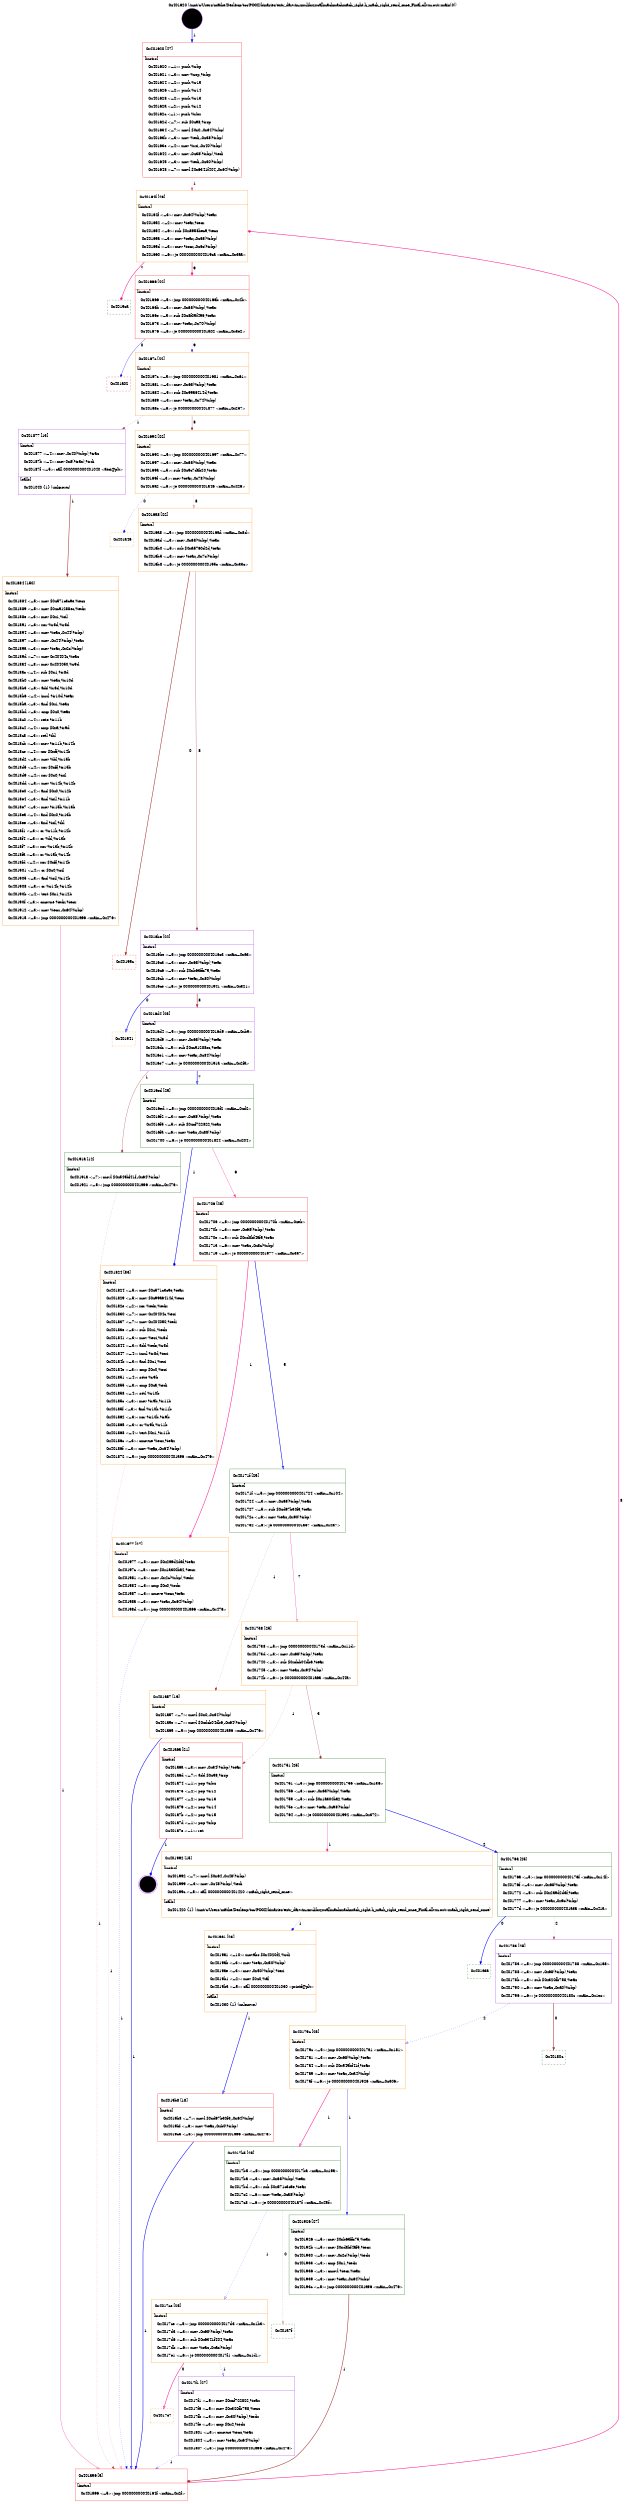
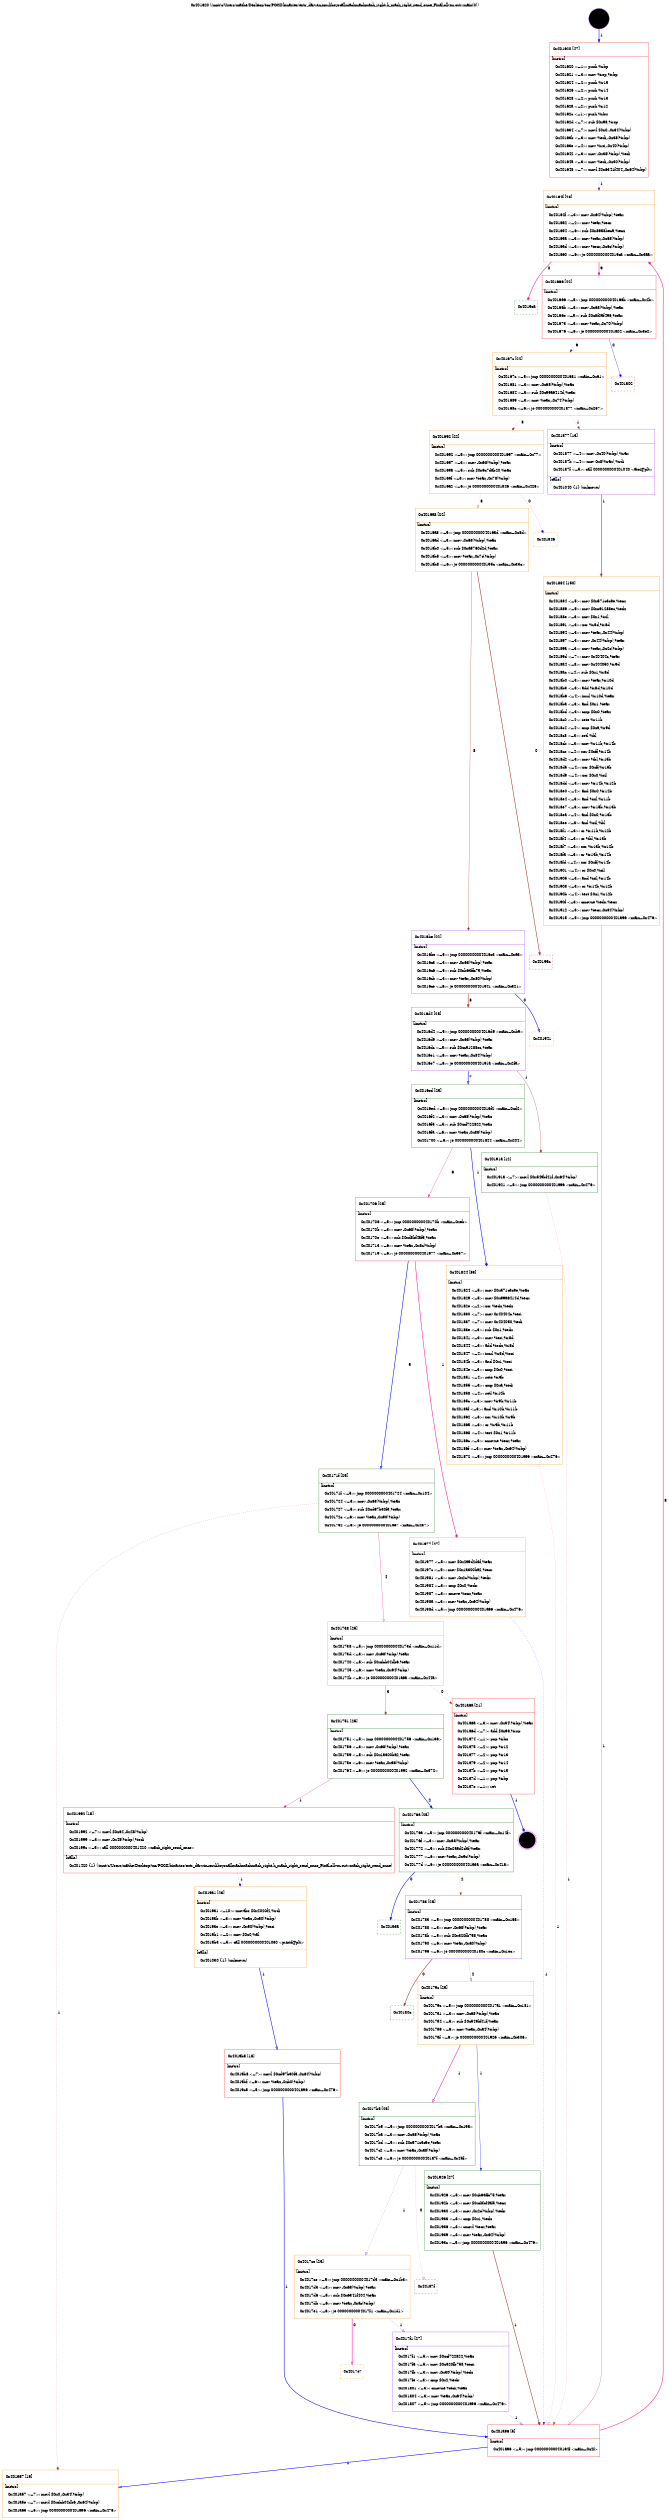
(192, 182) -> (599, 182)
(141, 269) -> (548, 269)
(192, 421) -> (519, 422)
(299, 1577) -> (385, 1577)
(293, 1714) -> (442, 1692)
(327, 1884) -> (229, 1840)
(131, 2098) -> (305, 2467)
